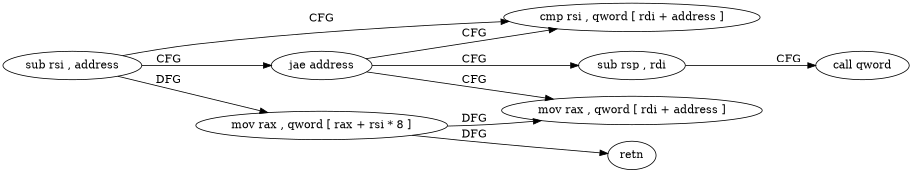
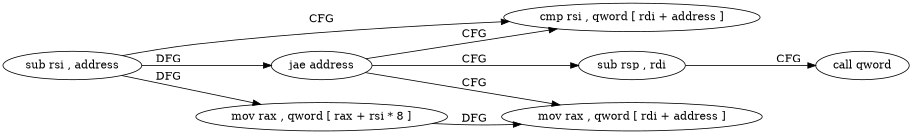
(169, 60) -> (169, 60)
(632, 155) -> none
